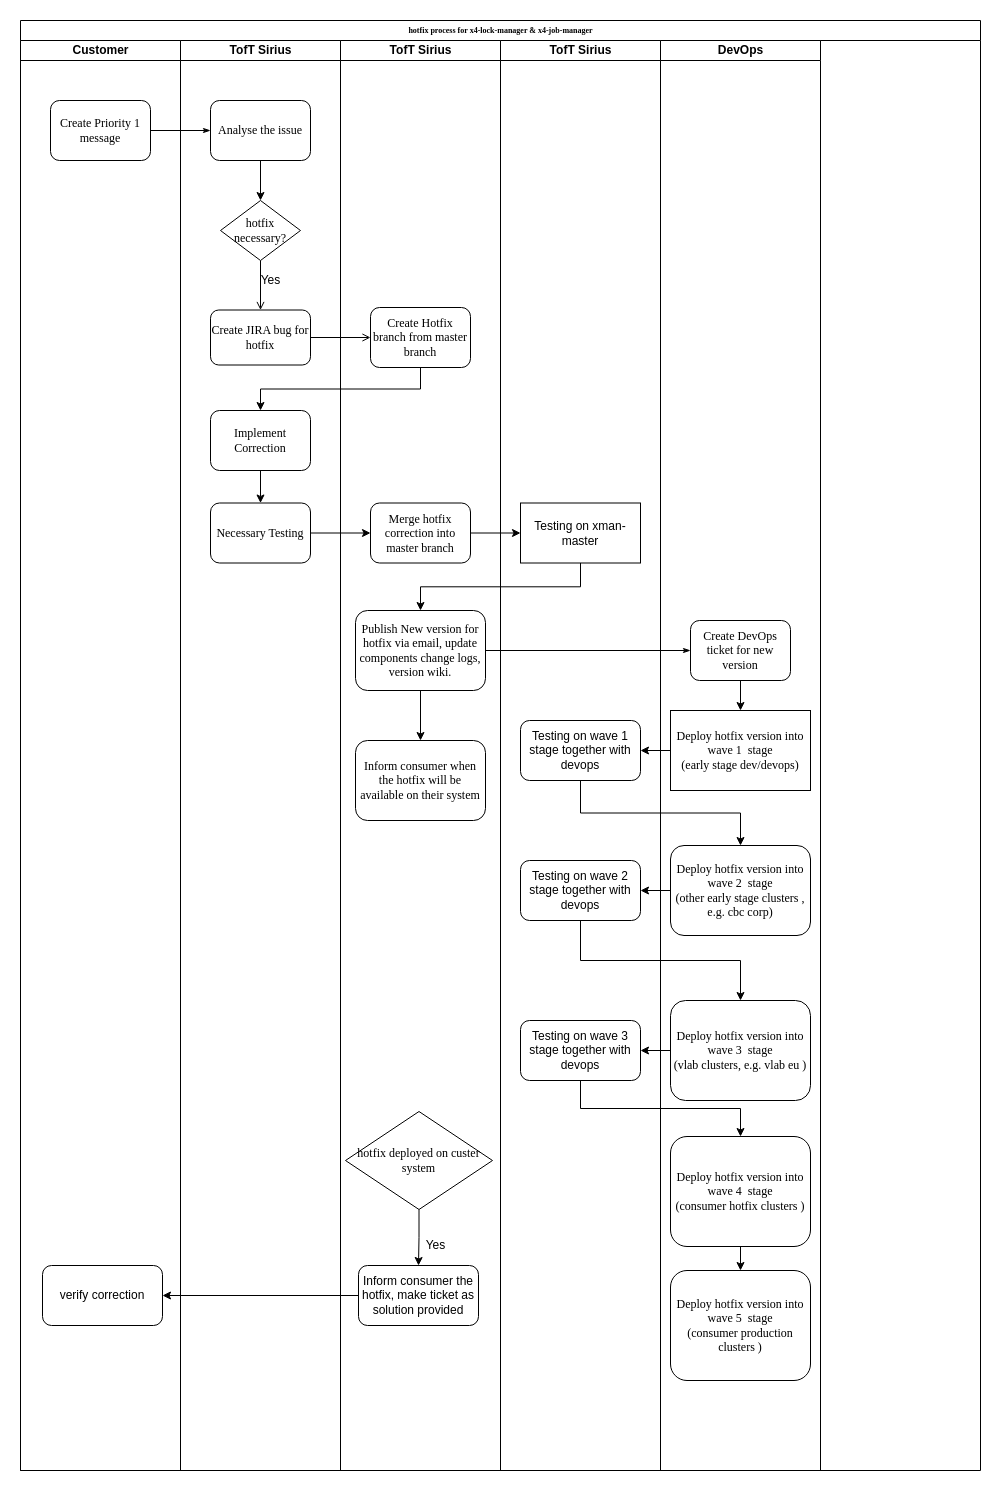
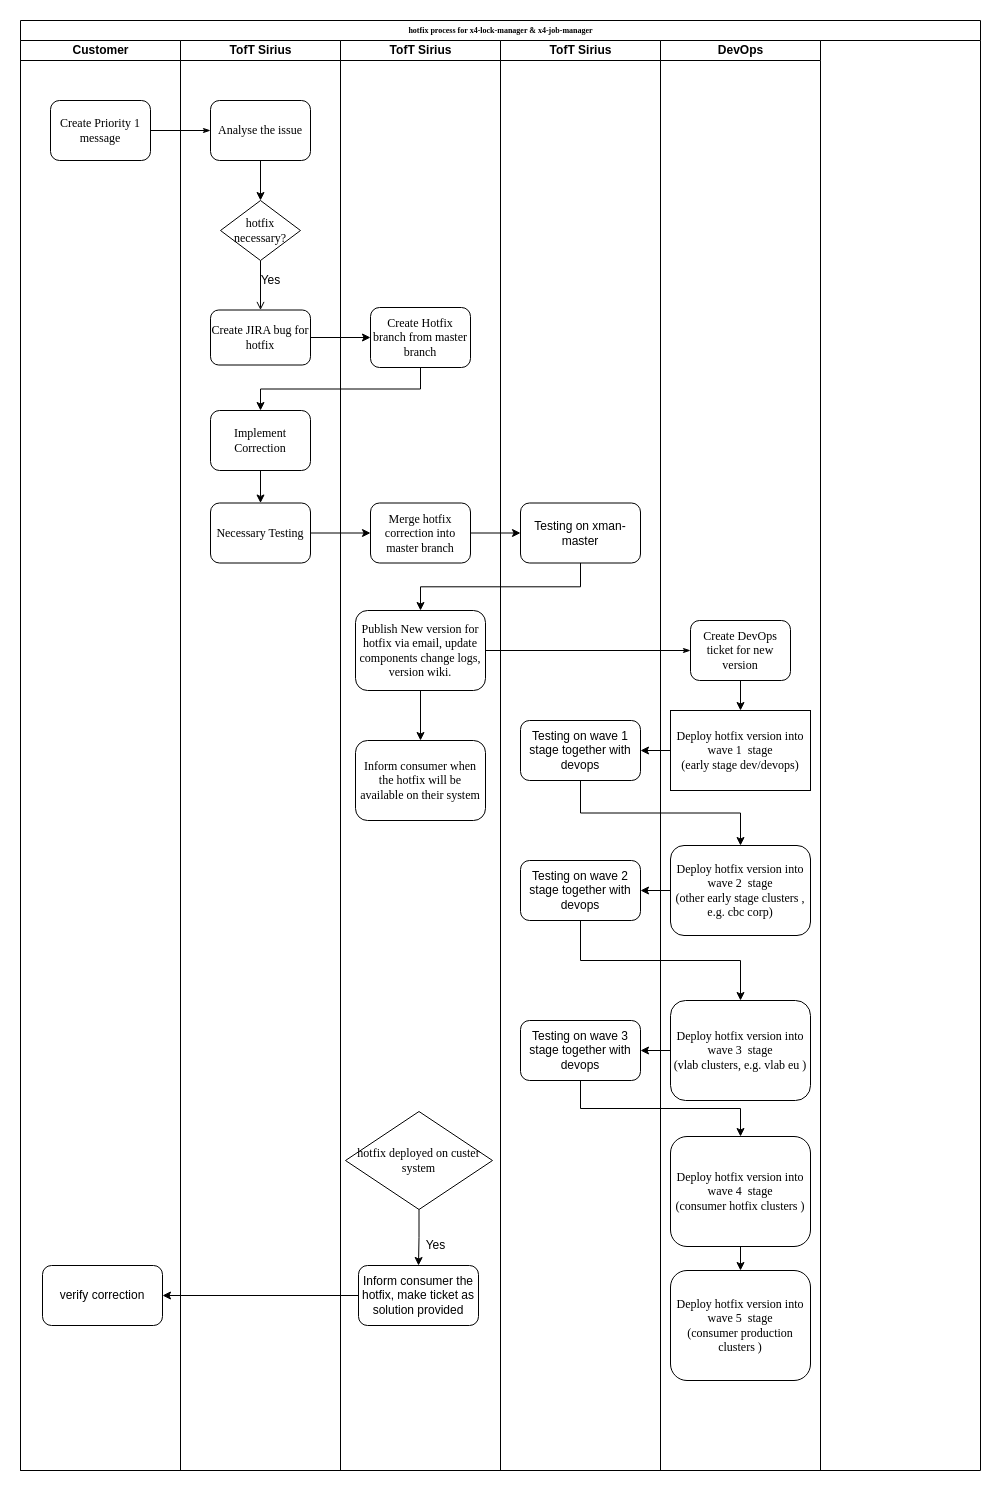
(363, 338) -> (362, 338)
(581, 533) -> (581, 533)
